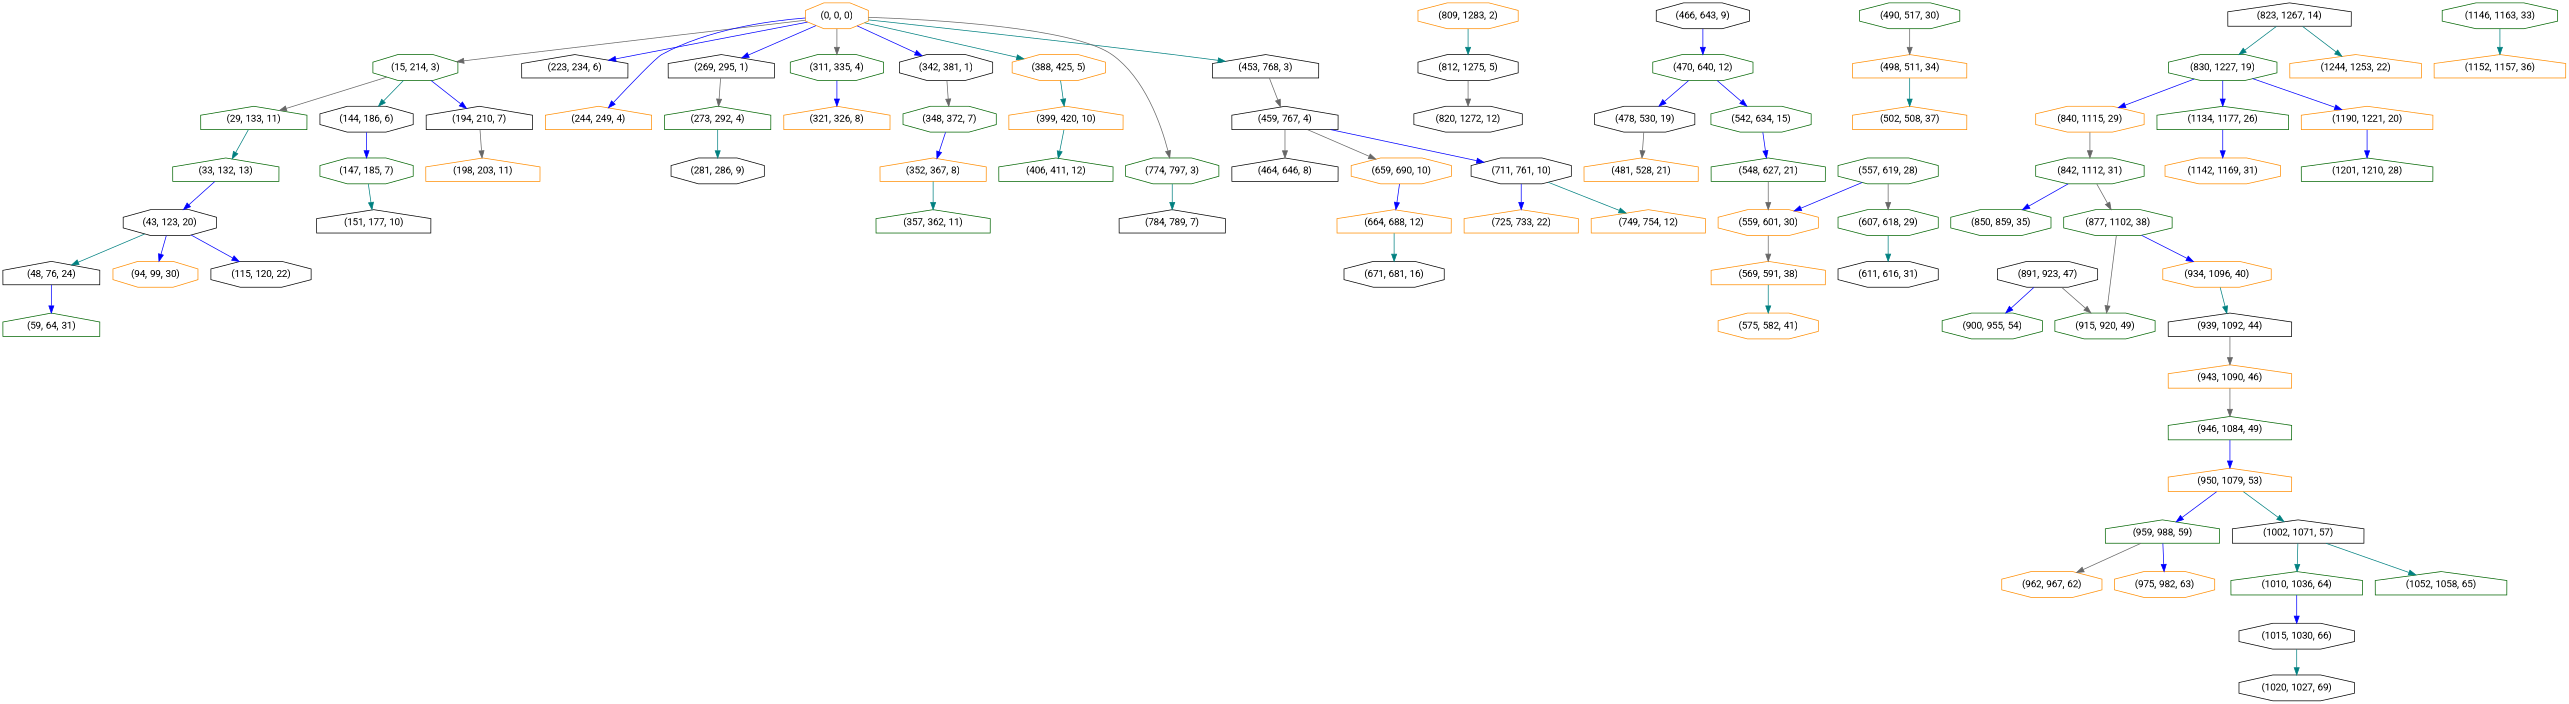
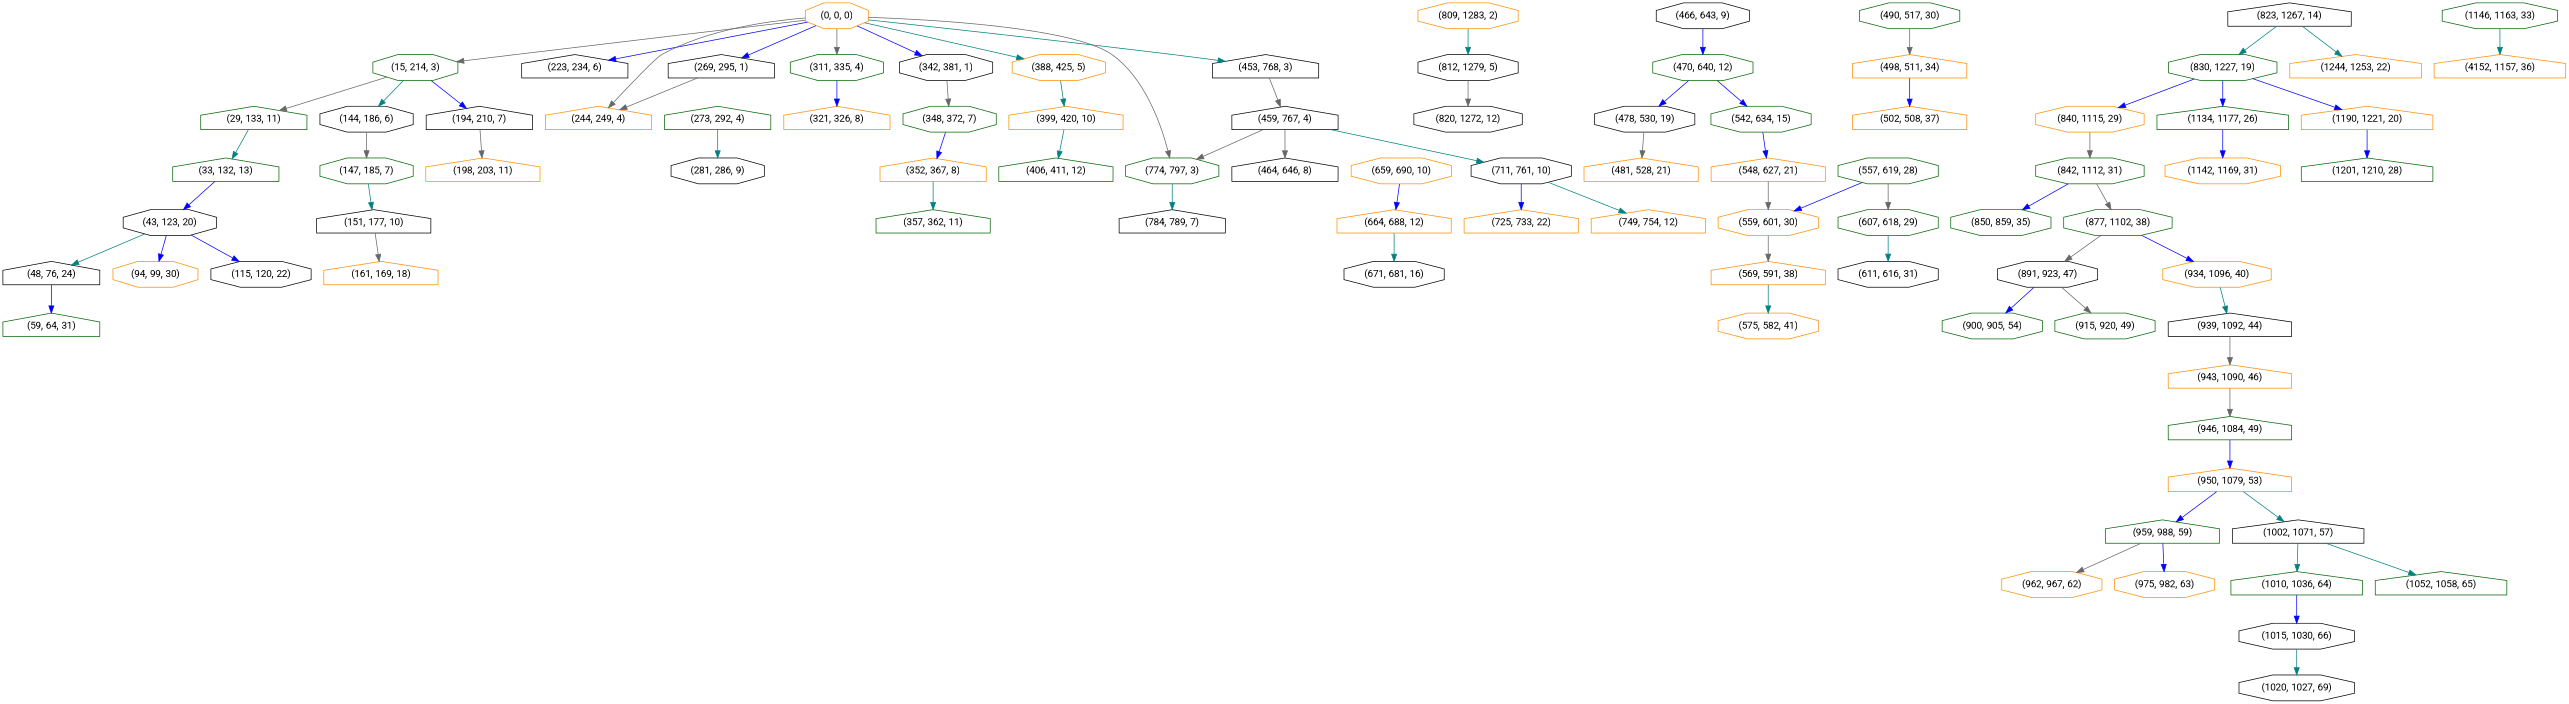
(699, 38) -> (699, 38)
(1468, 67) -> (1468, 67)
(2500, 67) -> (2500, 67)
(720, 89) -> (662, 93)
(1910, 89) -> (1910, 89)
(367, 142) -> (367, 142)
(1338, 143) -> (1233, 143)
(1404, 145) -> (1404, 145)
(1768, 171) -> (1768, 171)
(2112, 271) -> (2086, 246)
none -> (381, 274)
(1992, 326) -> (1992, 326)
